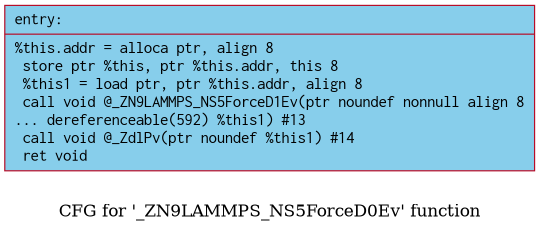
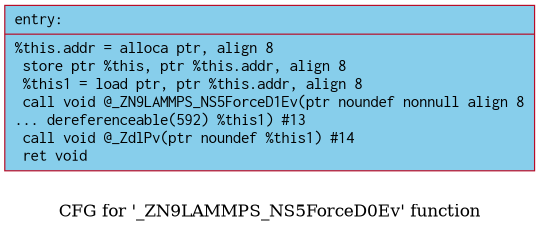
(177, 66) -> (180, 66)
